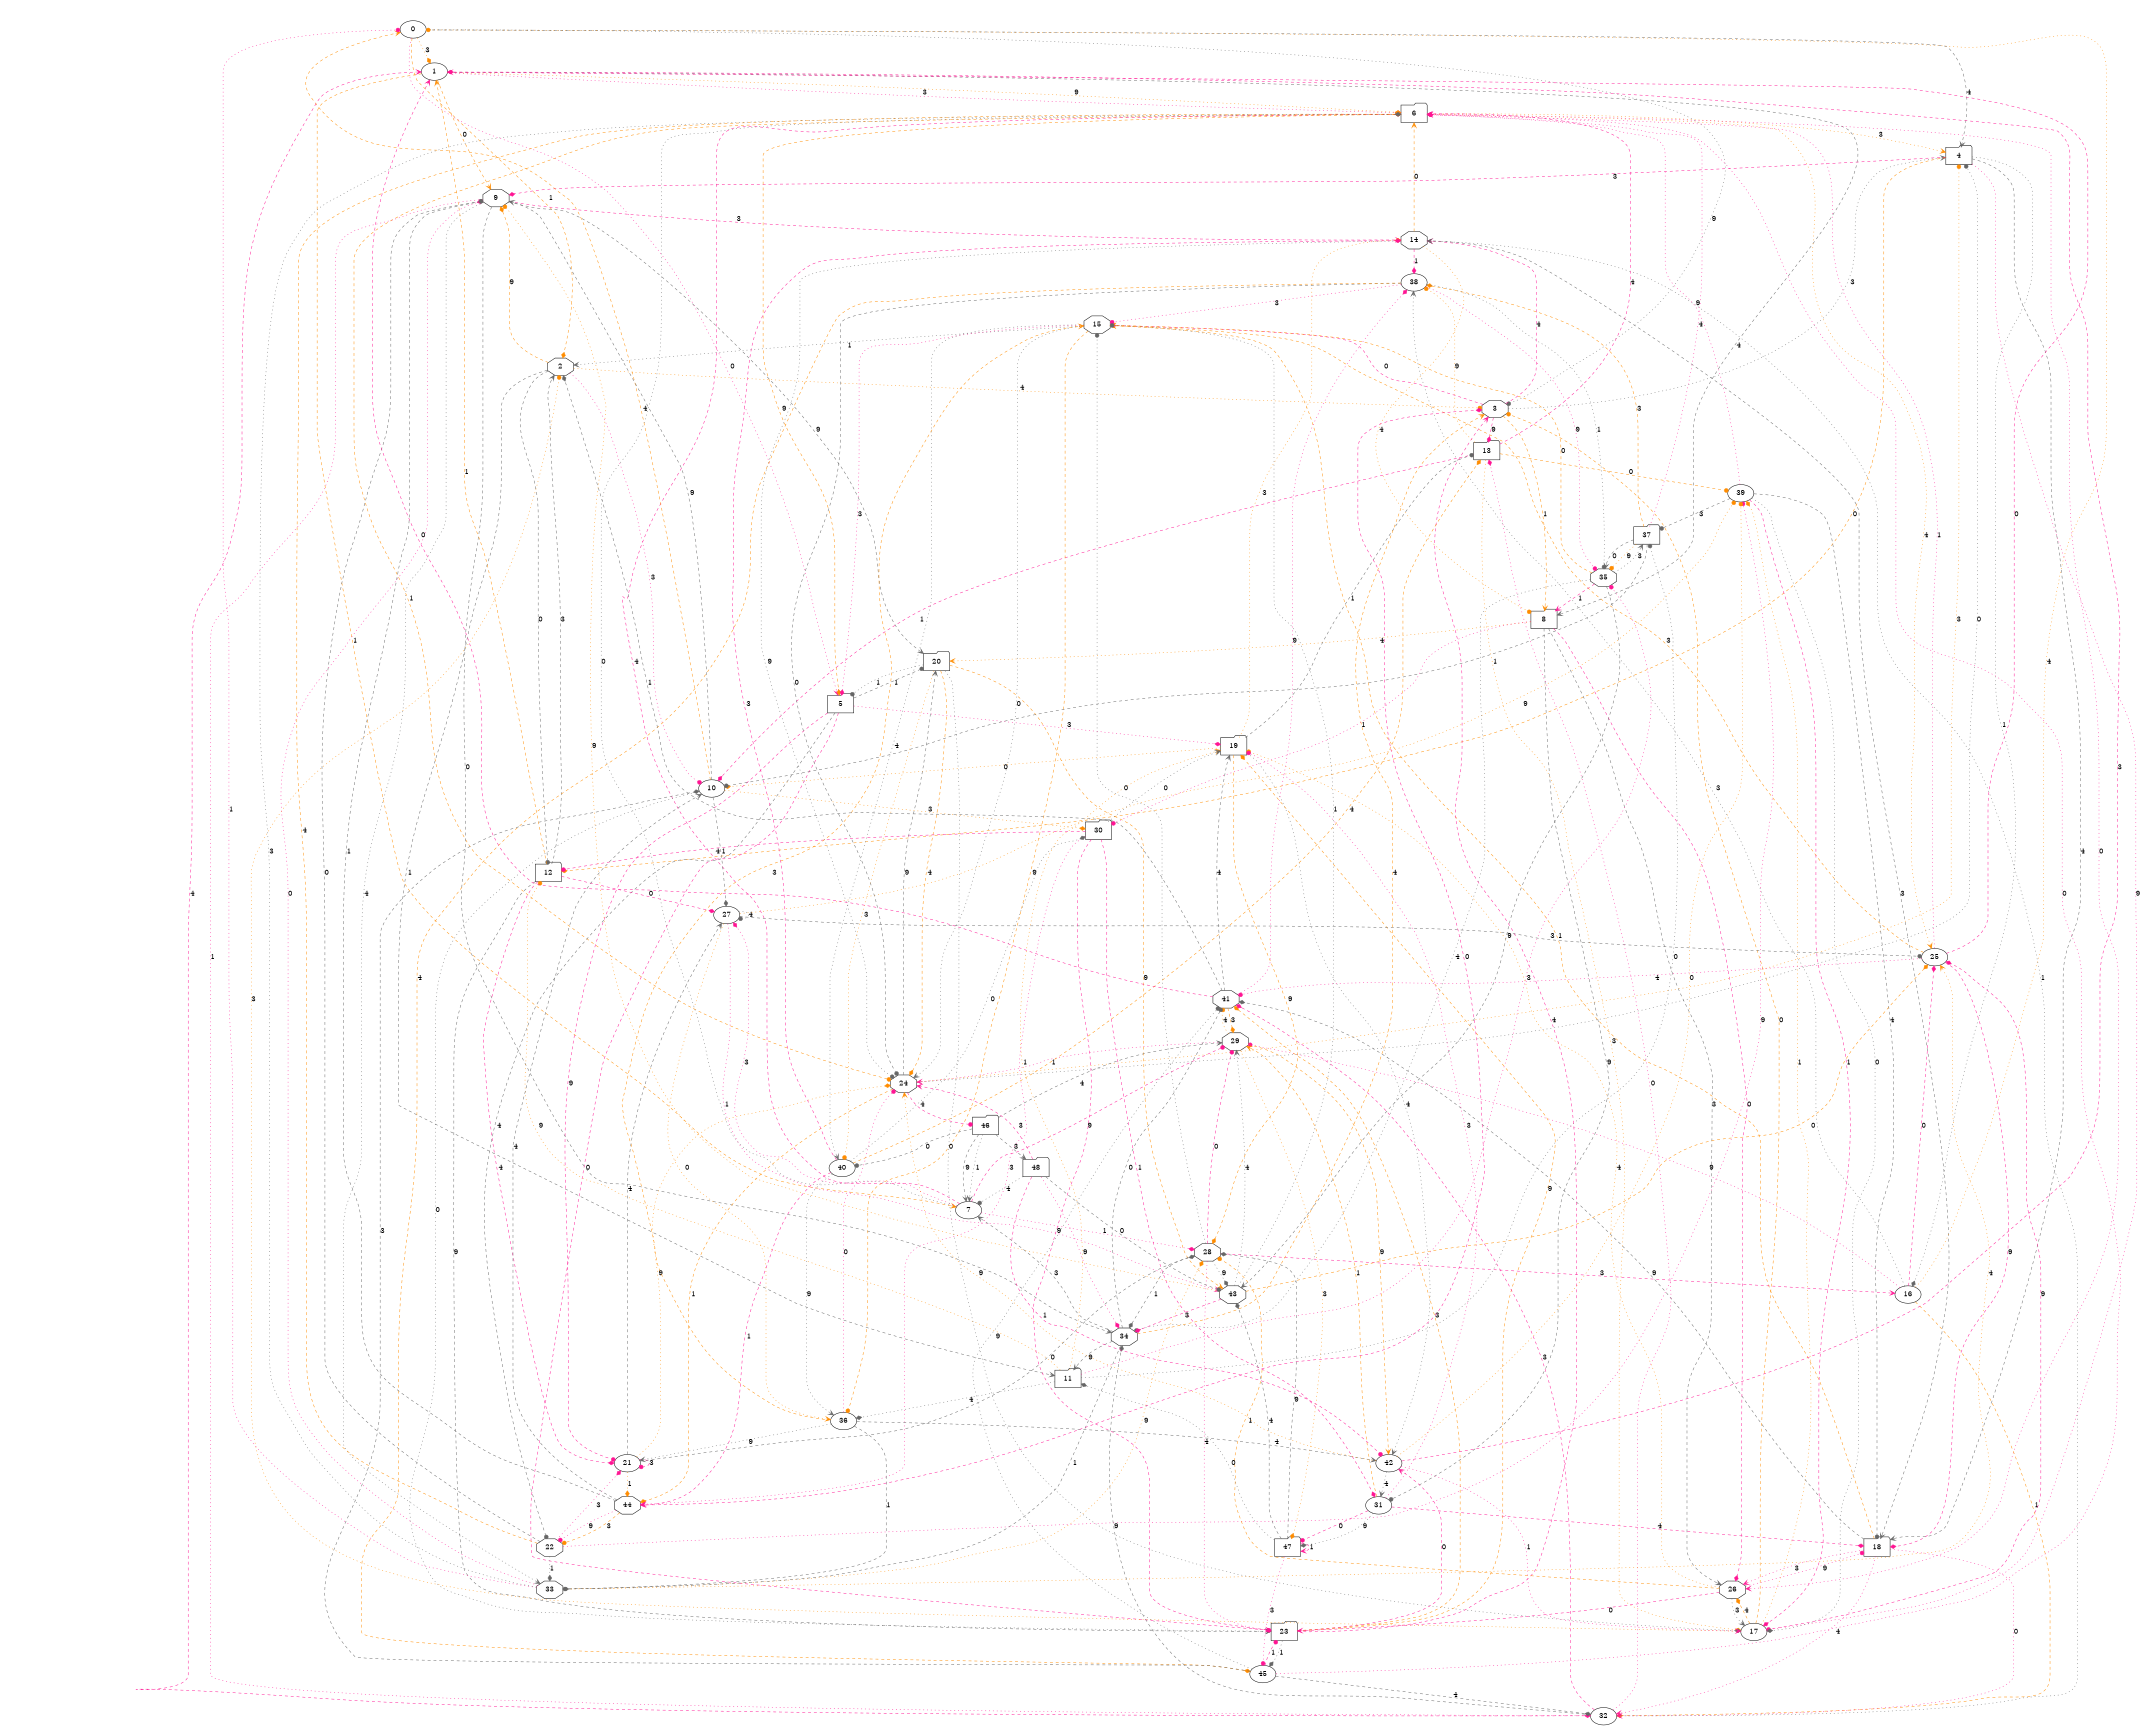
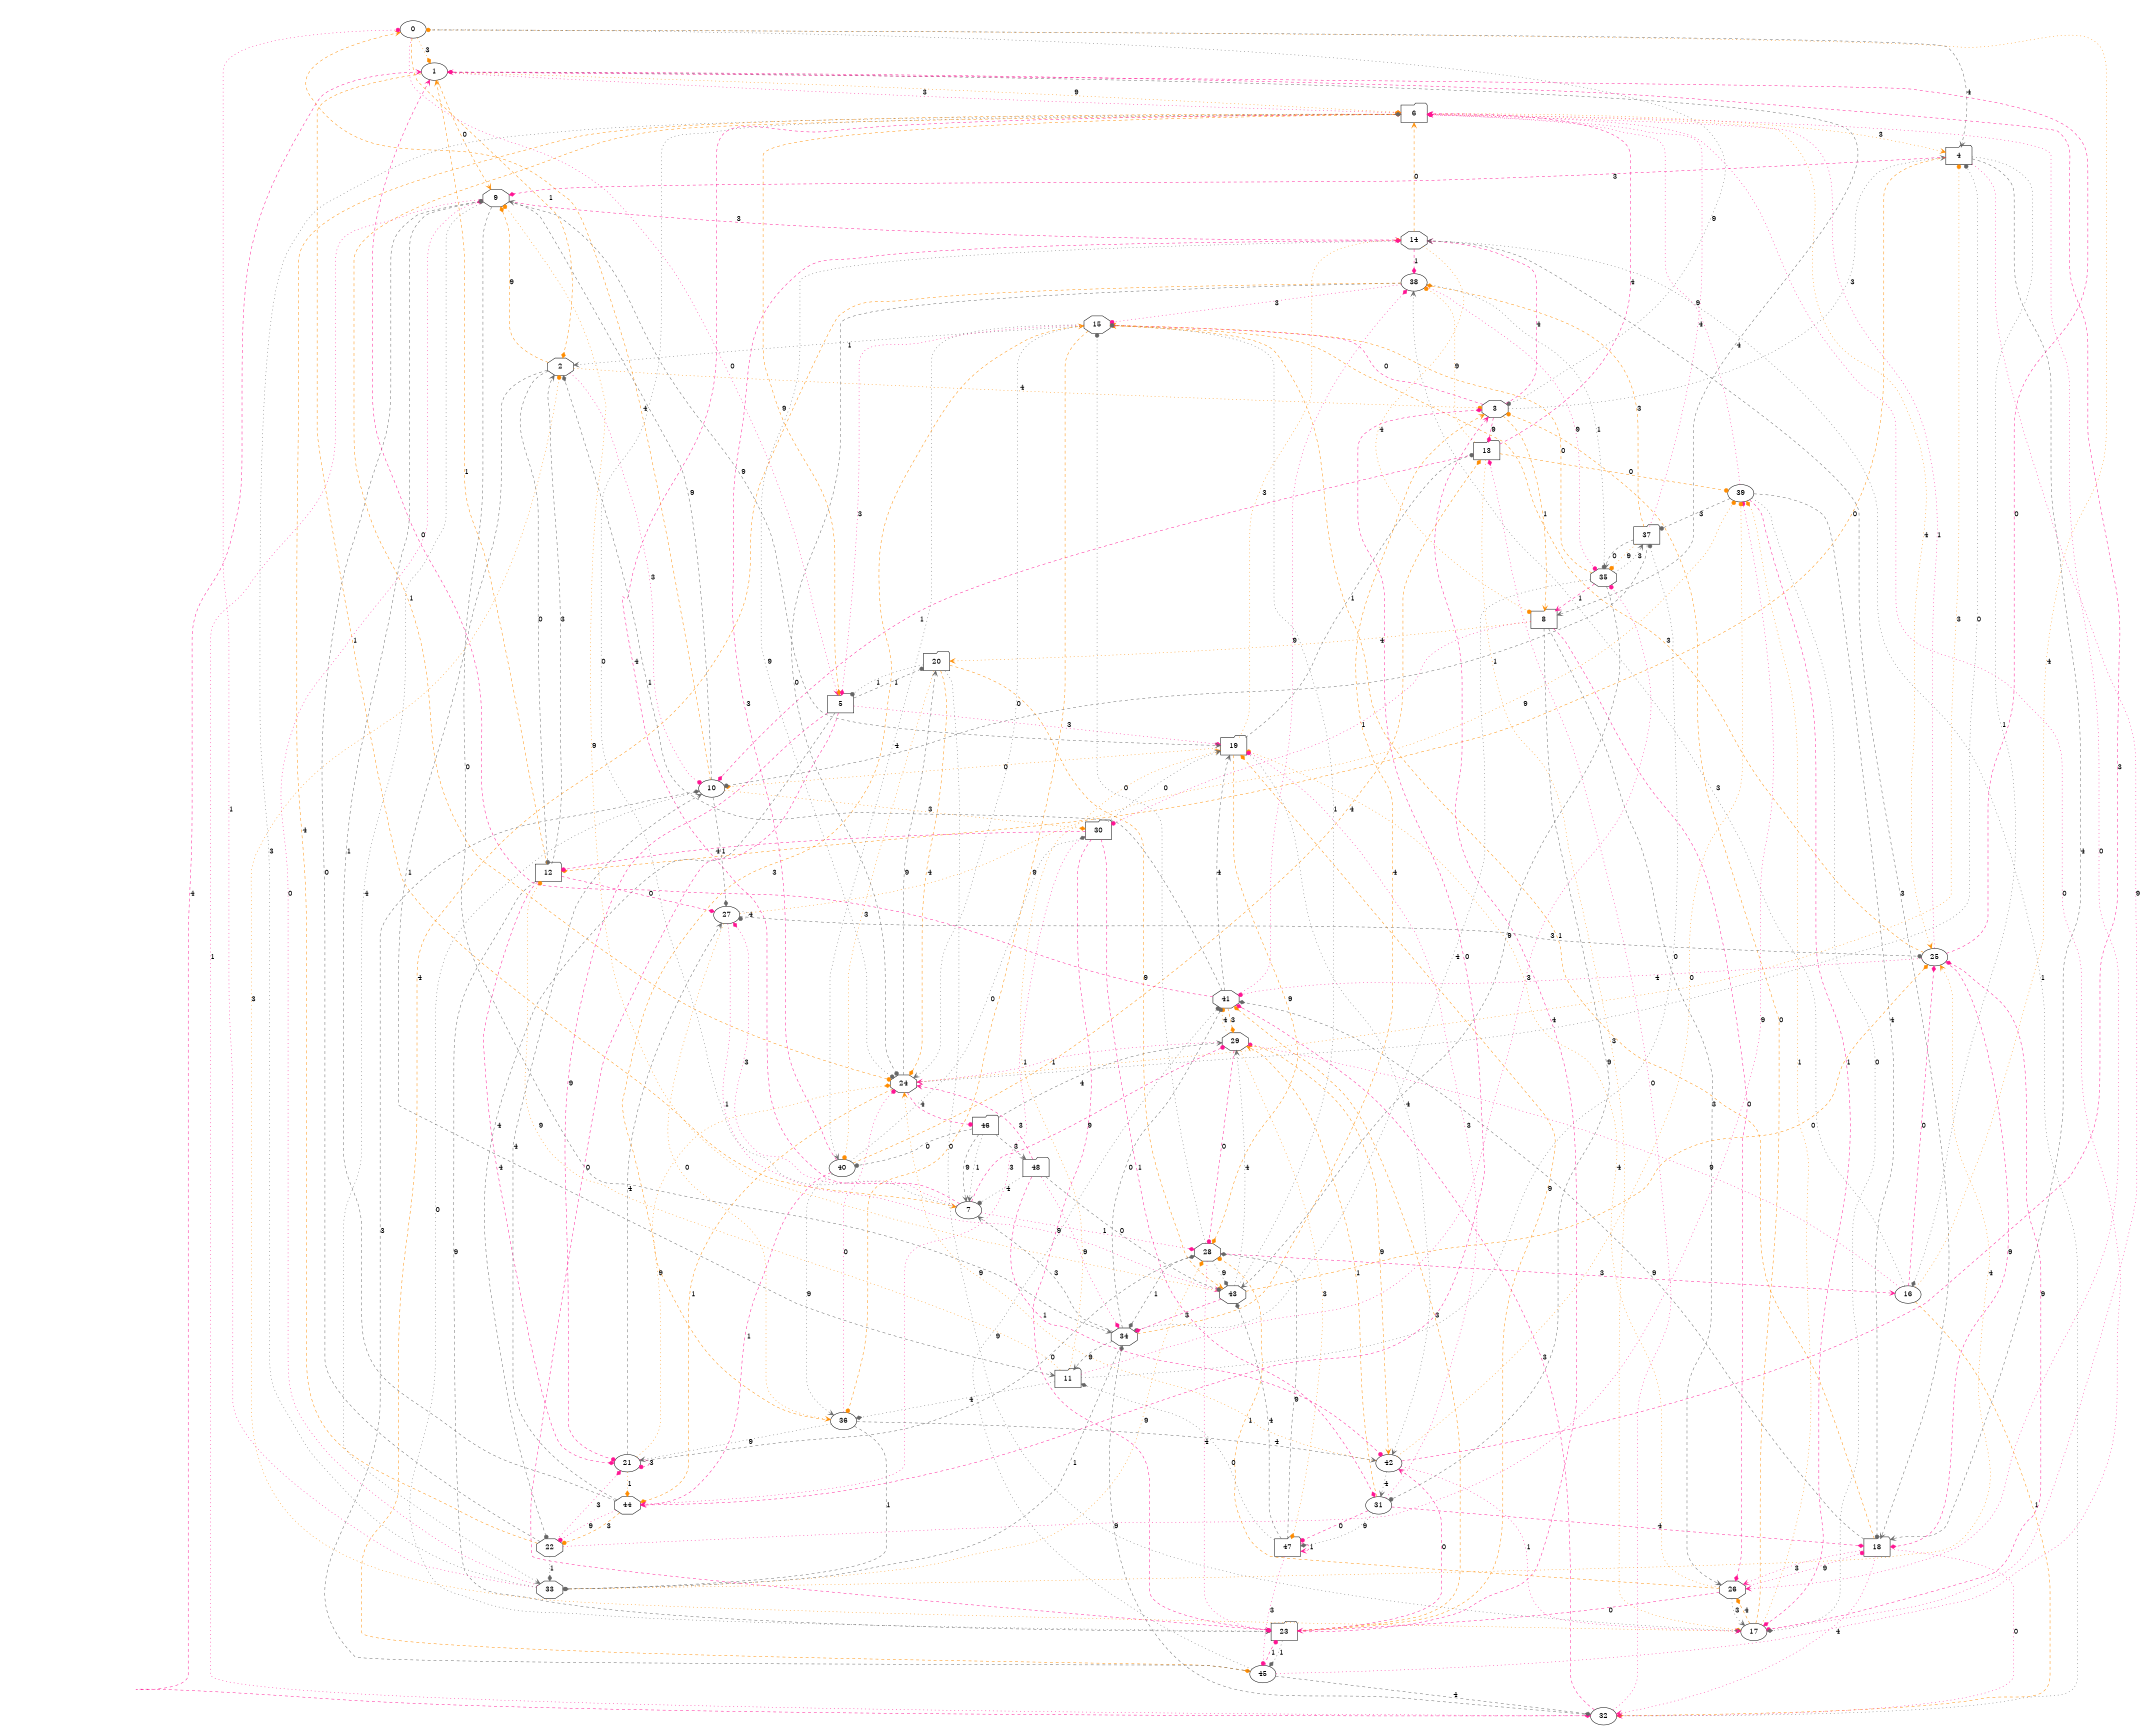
(757, 366) -> (785, 606)
(1213, 1148) -> (1222, 1145)
